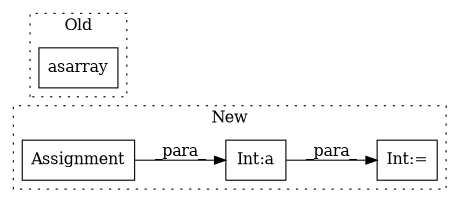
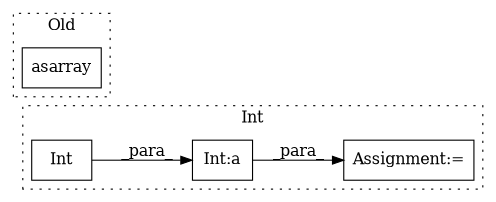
(230, 118) -> (253, 118)
(78, 160) -> (62, 160)
(407, 160) -> (409, 160)
